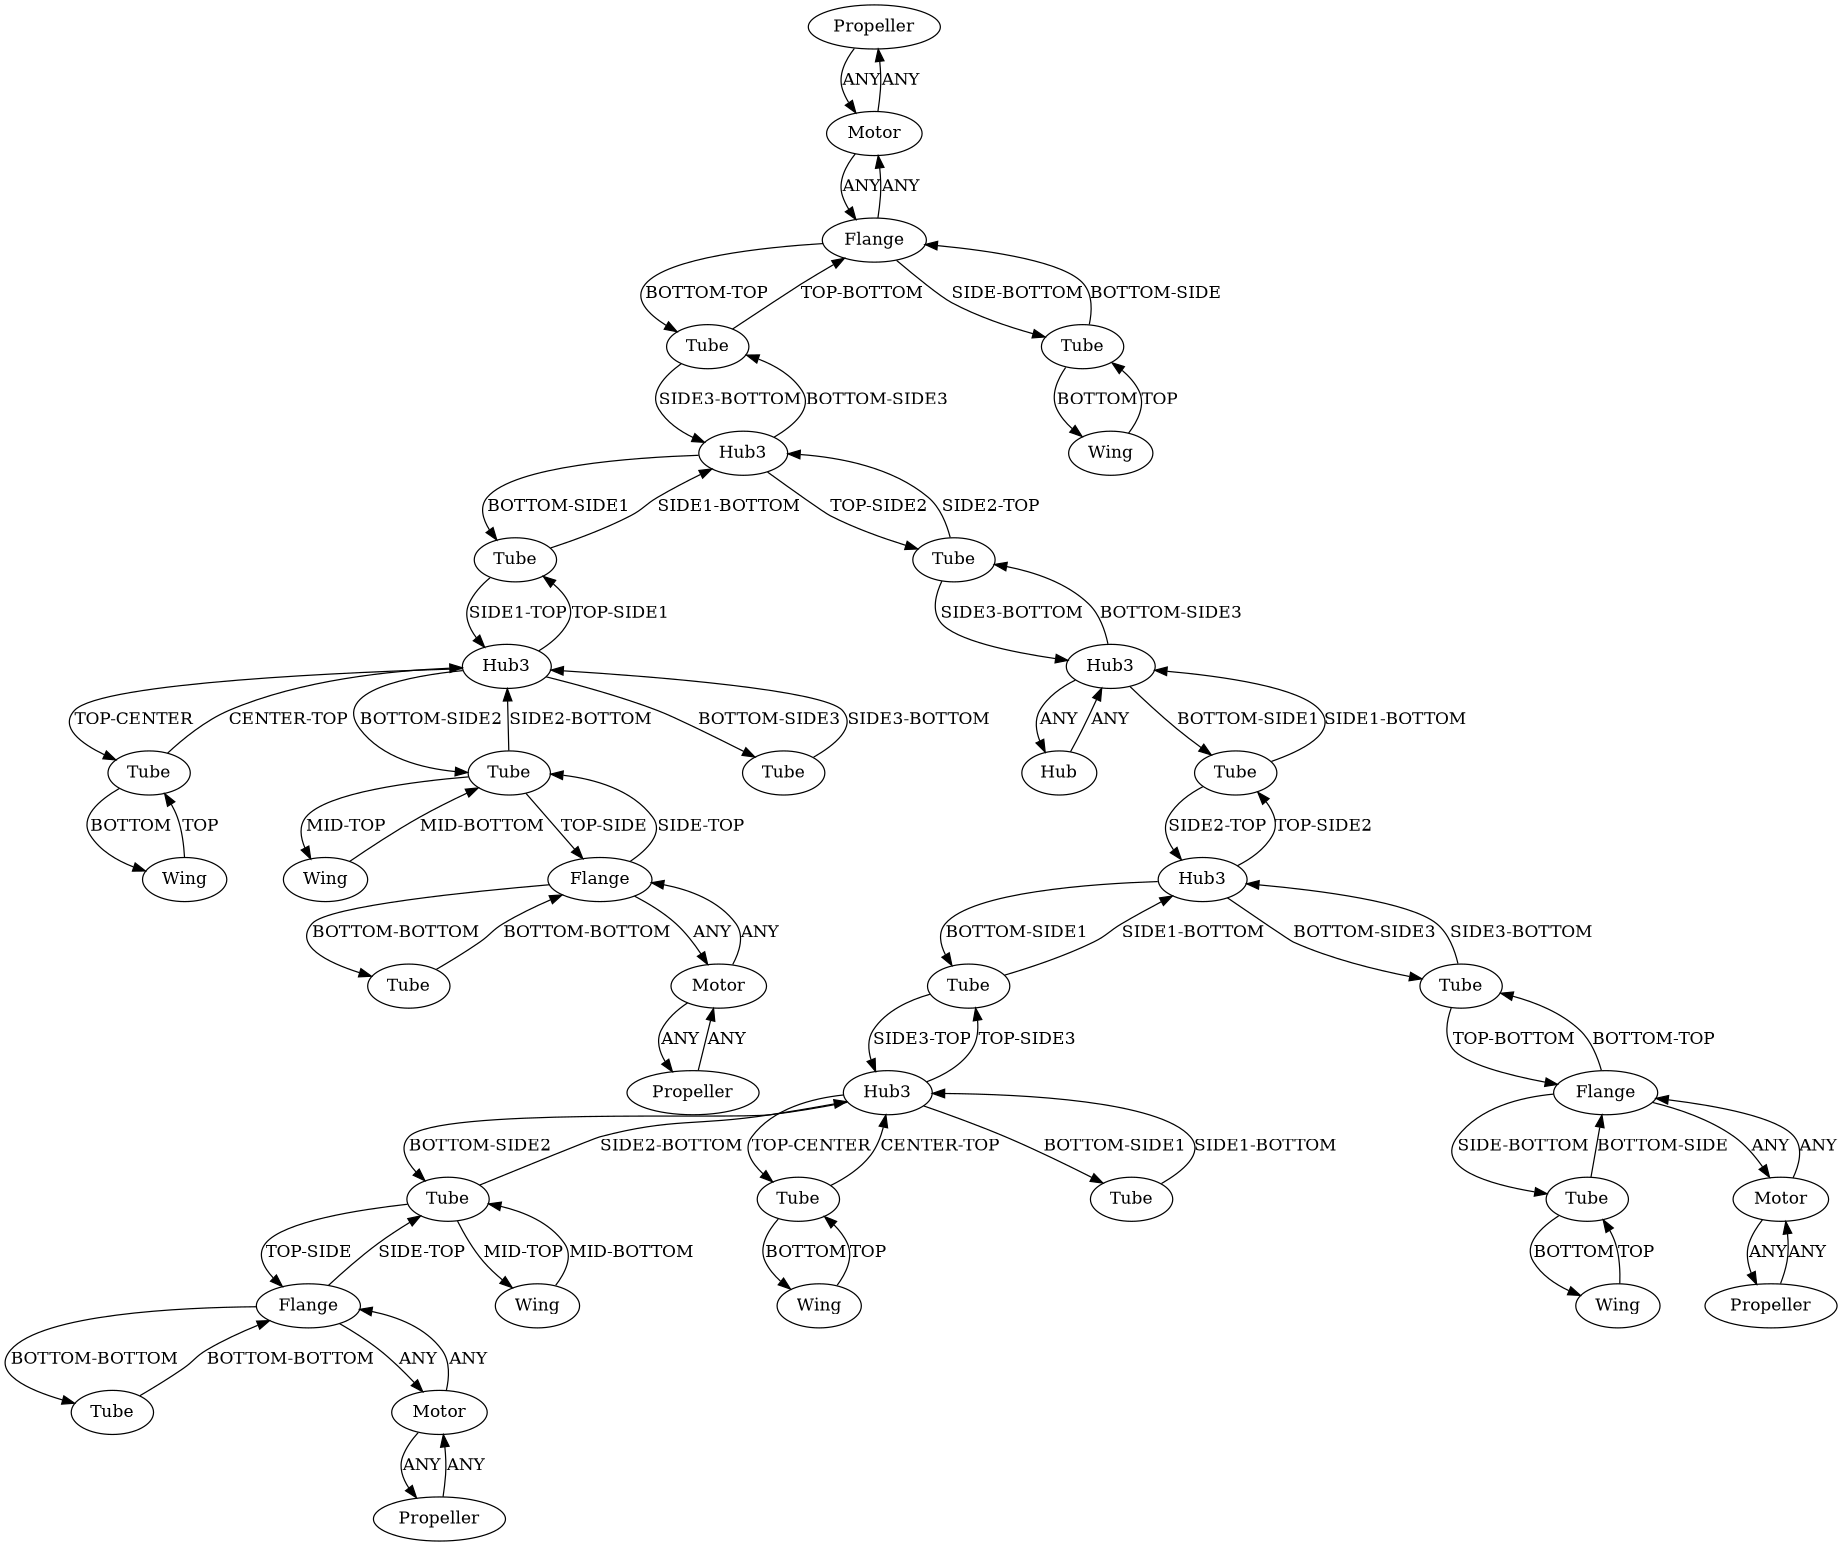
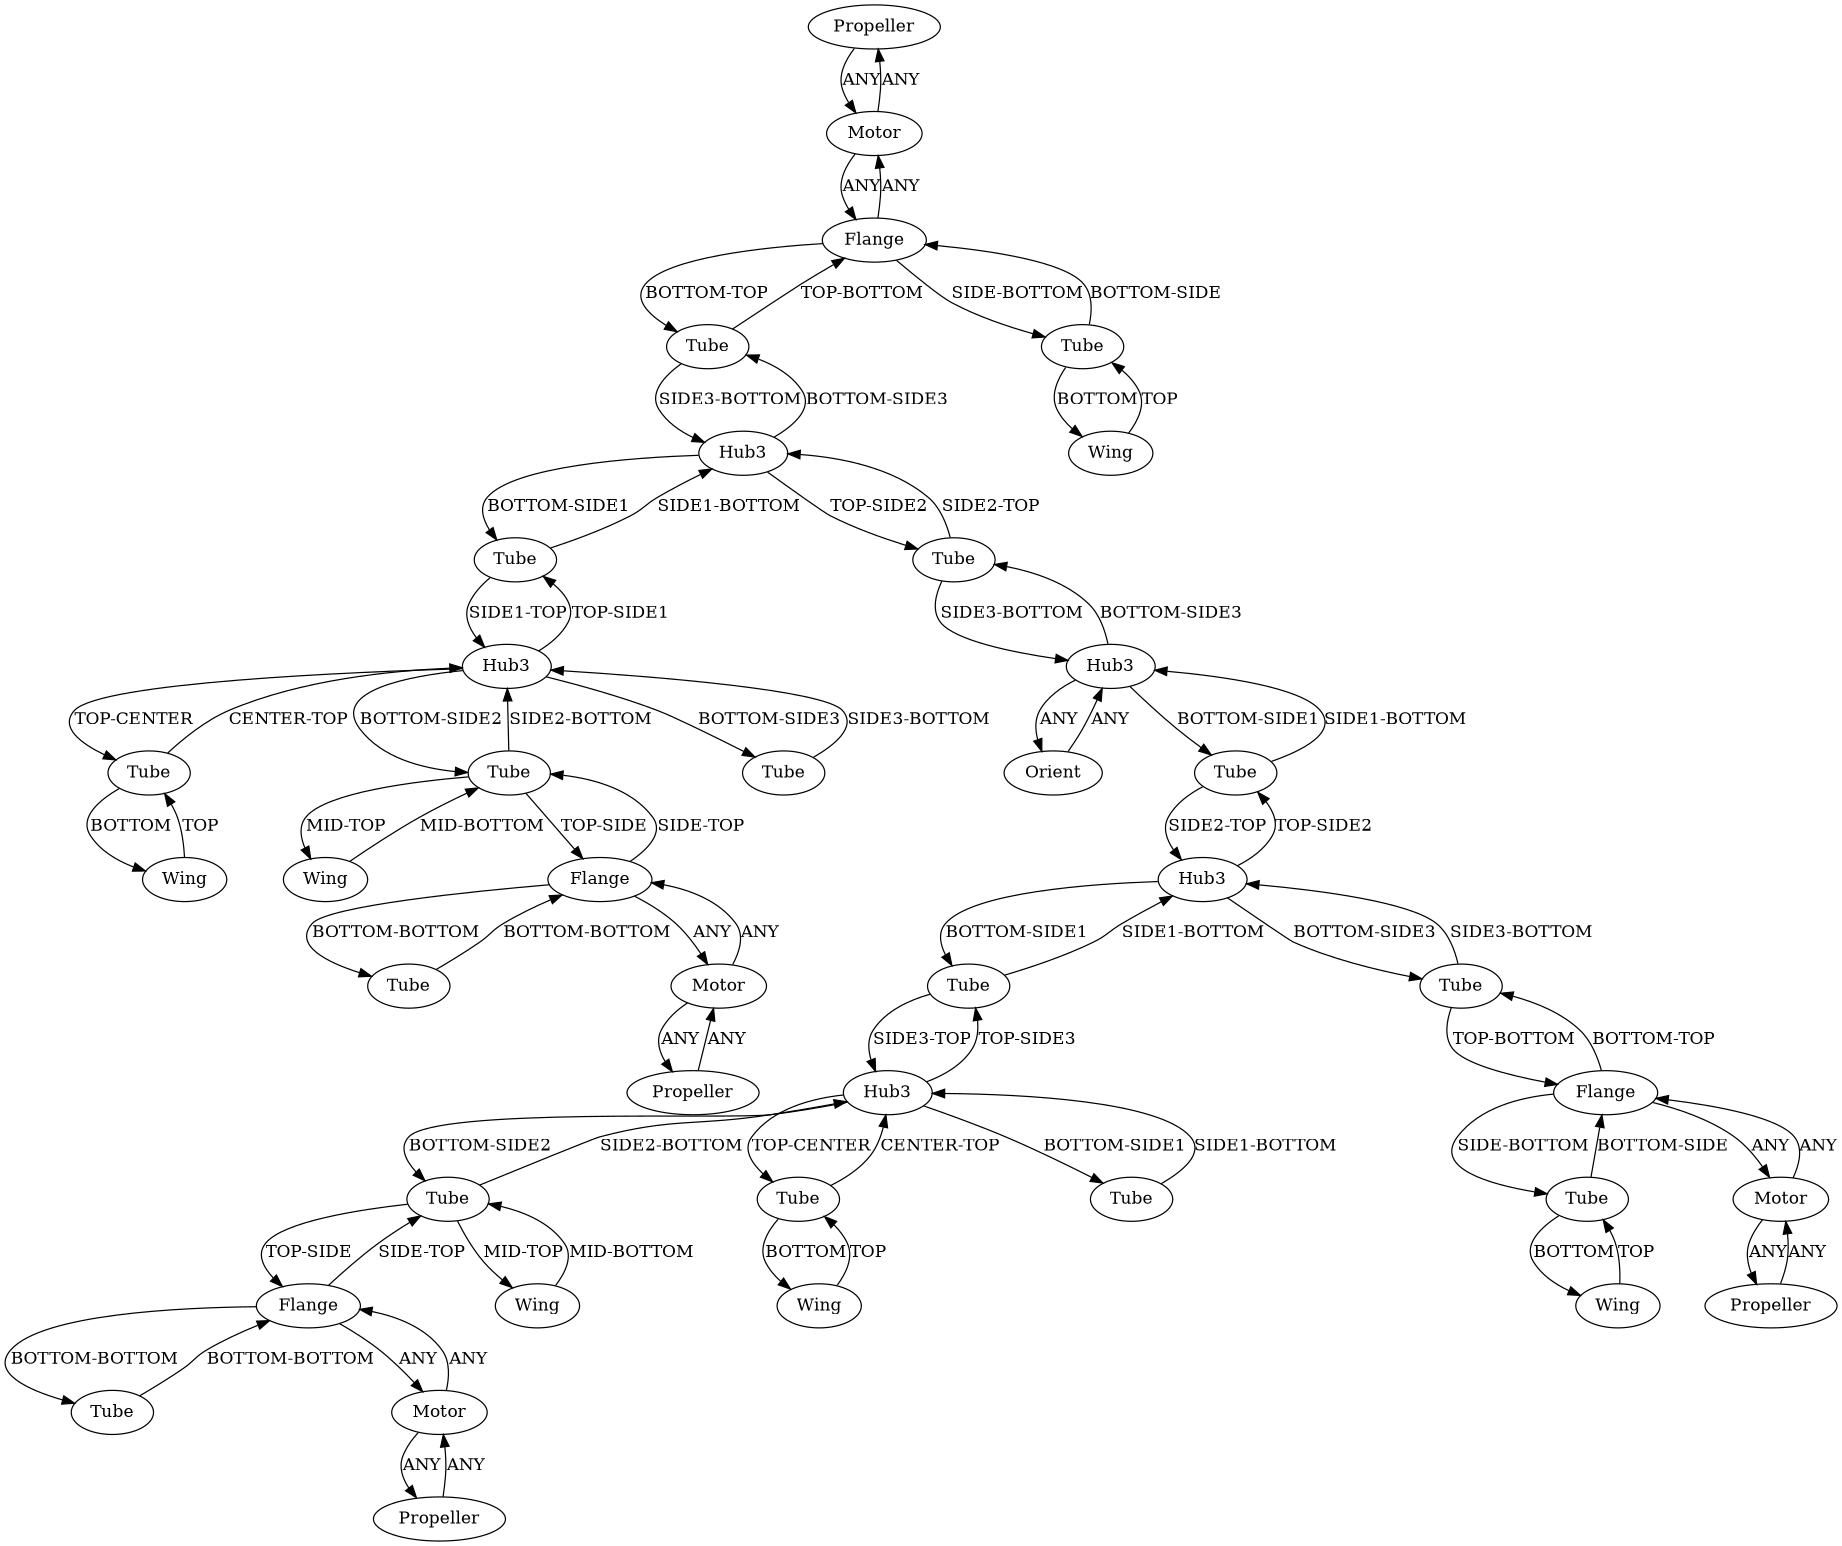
(1059, 773) -> (1053, 773)
